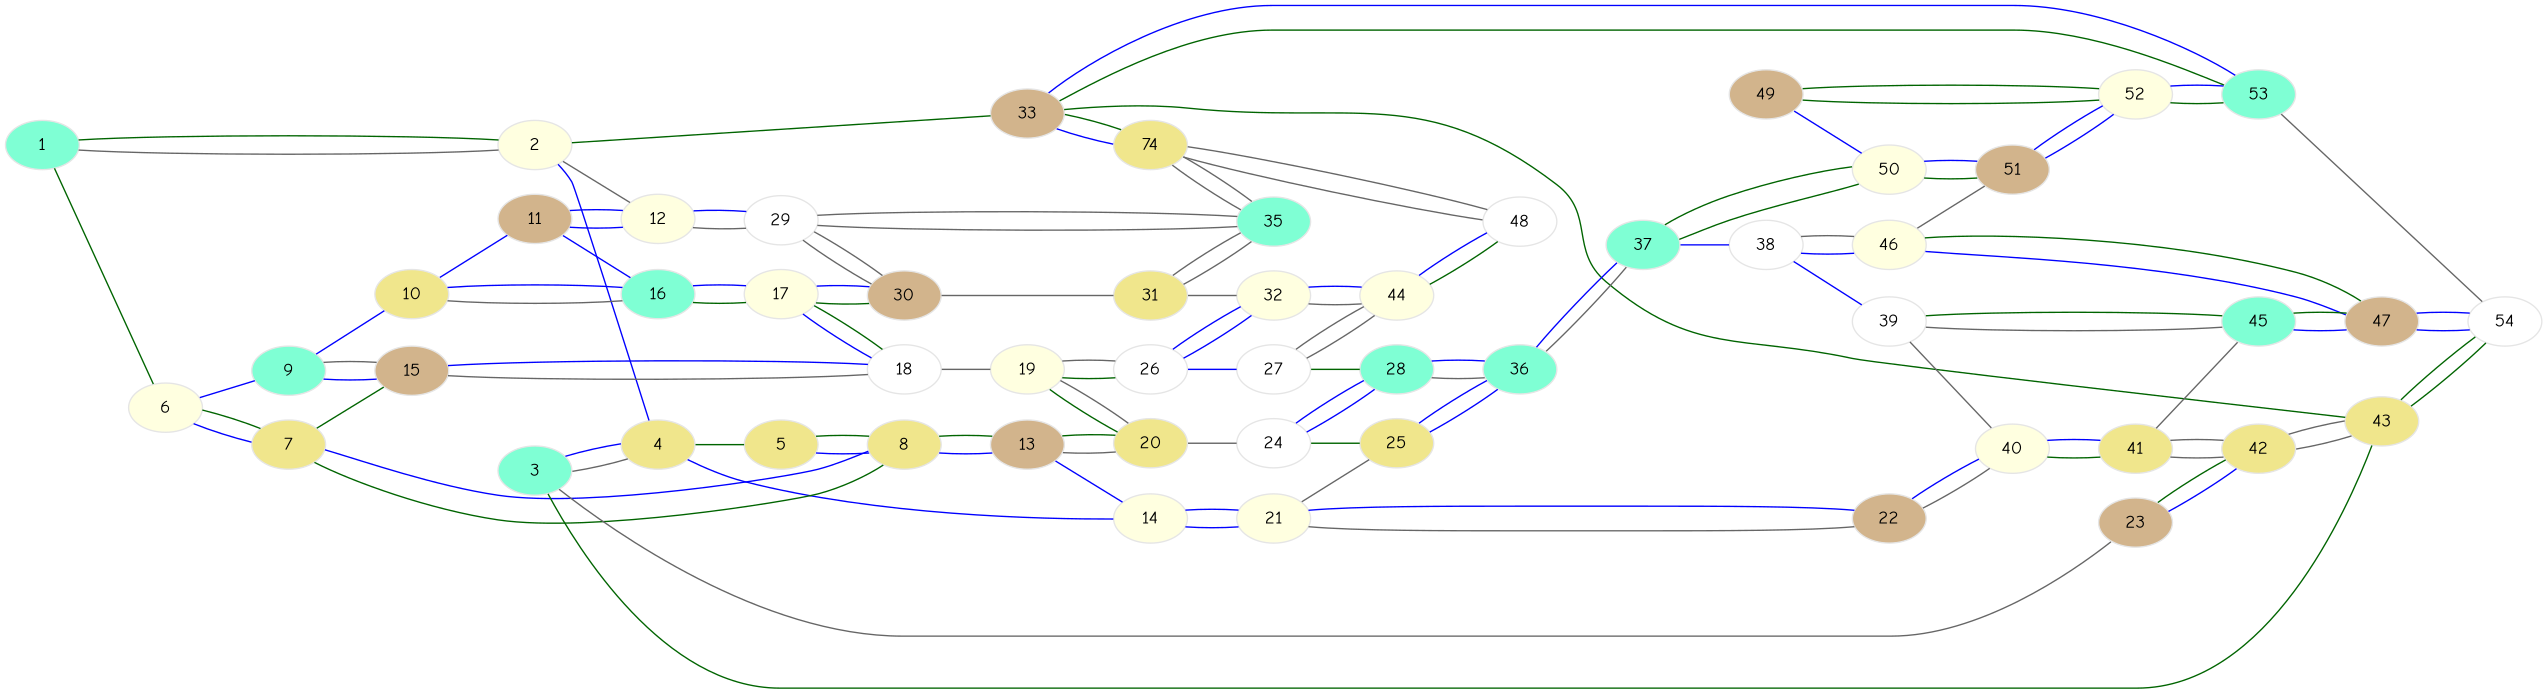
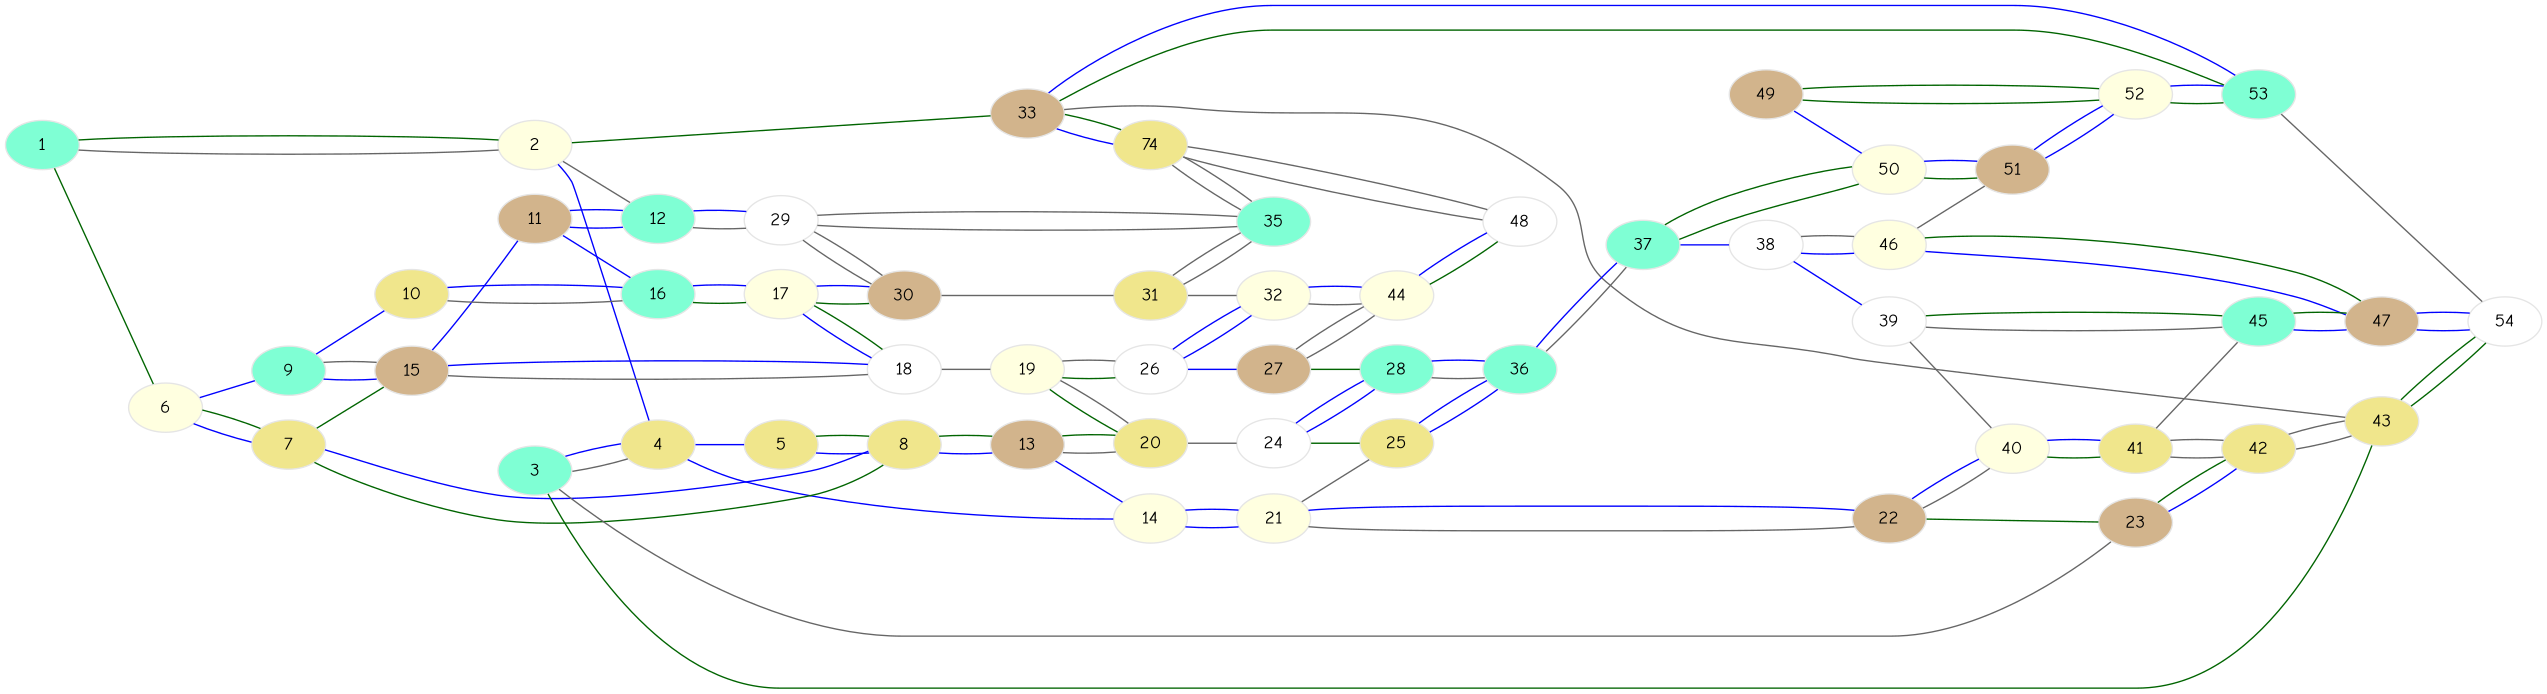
(658, 219) -> (658, 219)
(474, 256) -> (463, 313)
(1663, 320) -> (1663, 320)
(1274, 369) -> (1274, 369)
(720, 445) -> (720, 445)
none -> (2013, 521)
